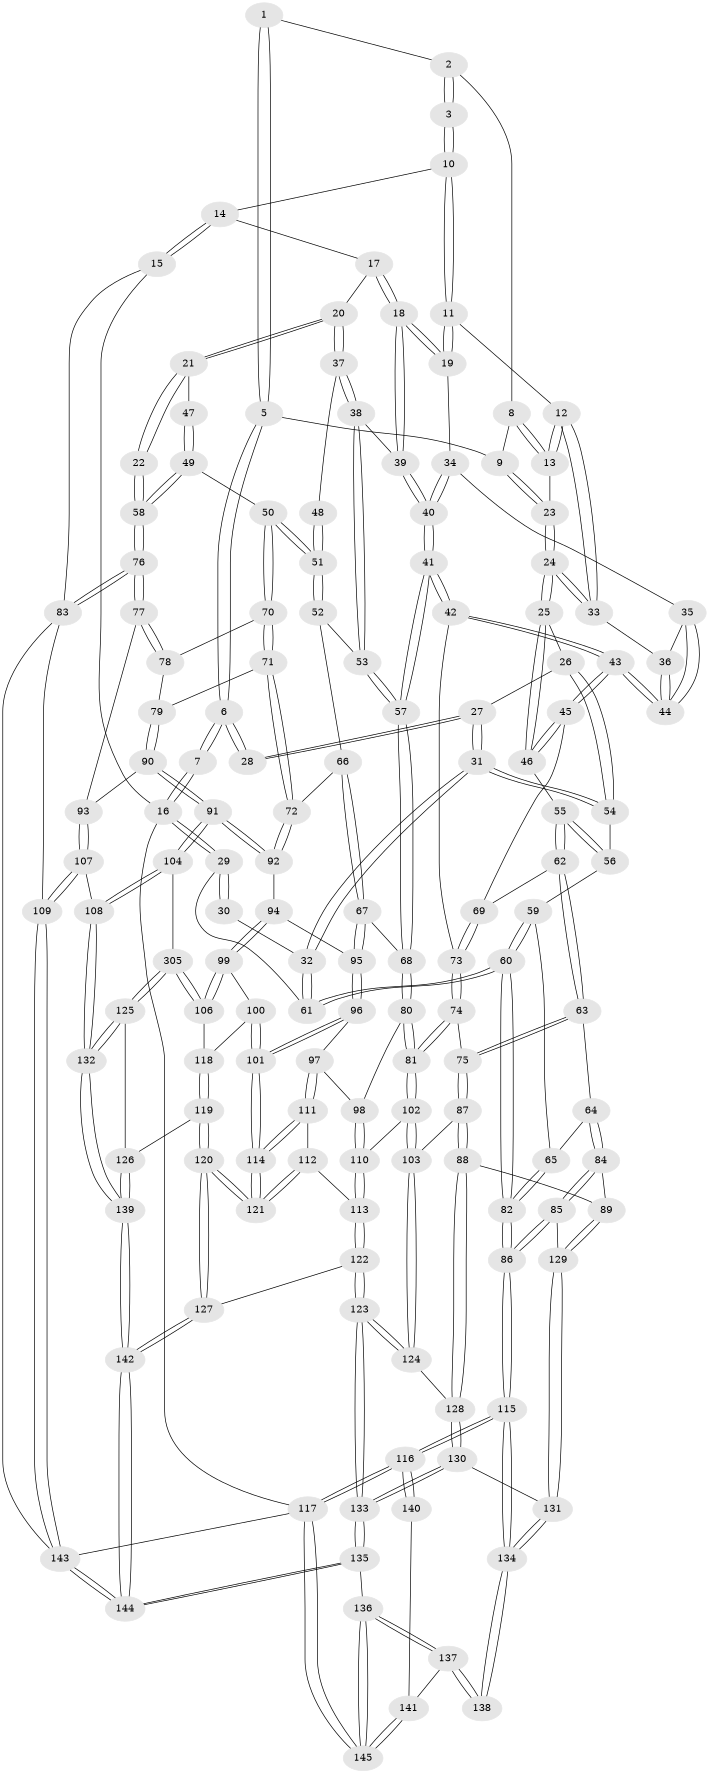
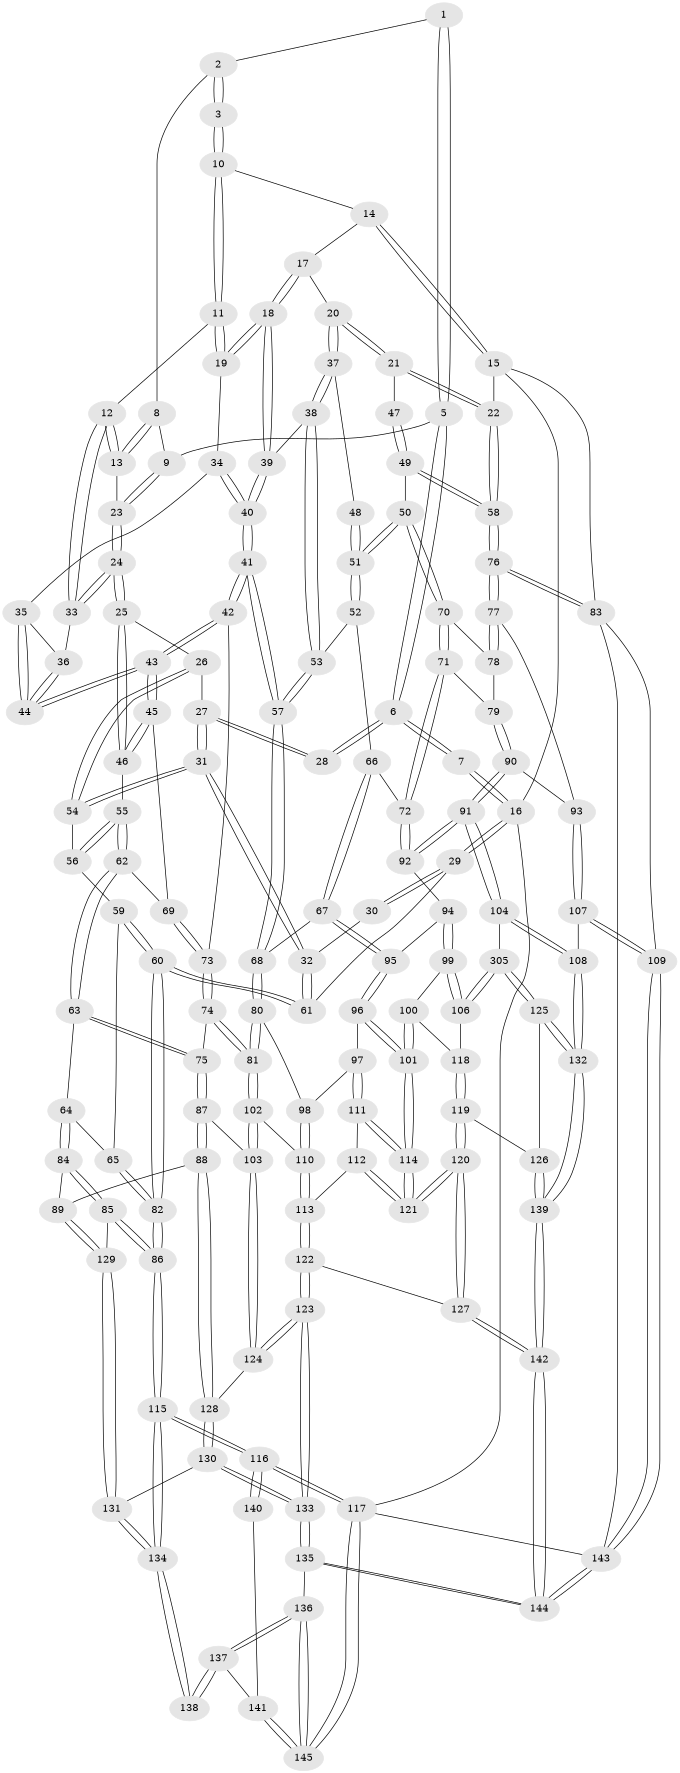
none -> (494, 389)
